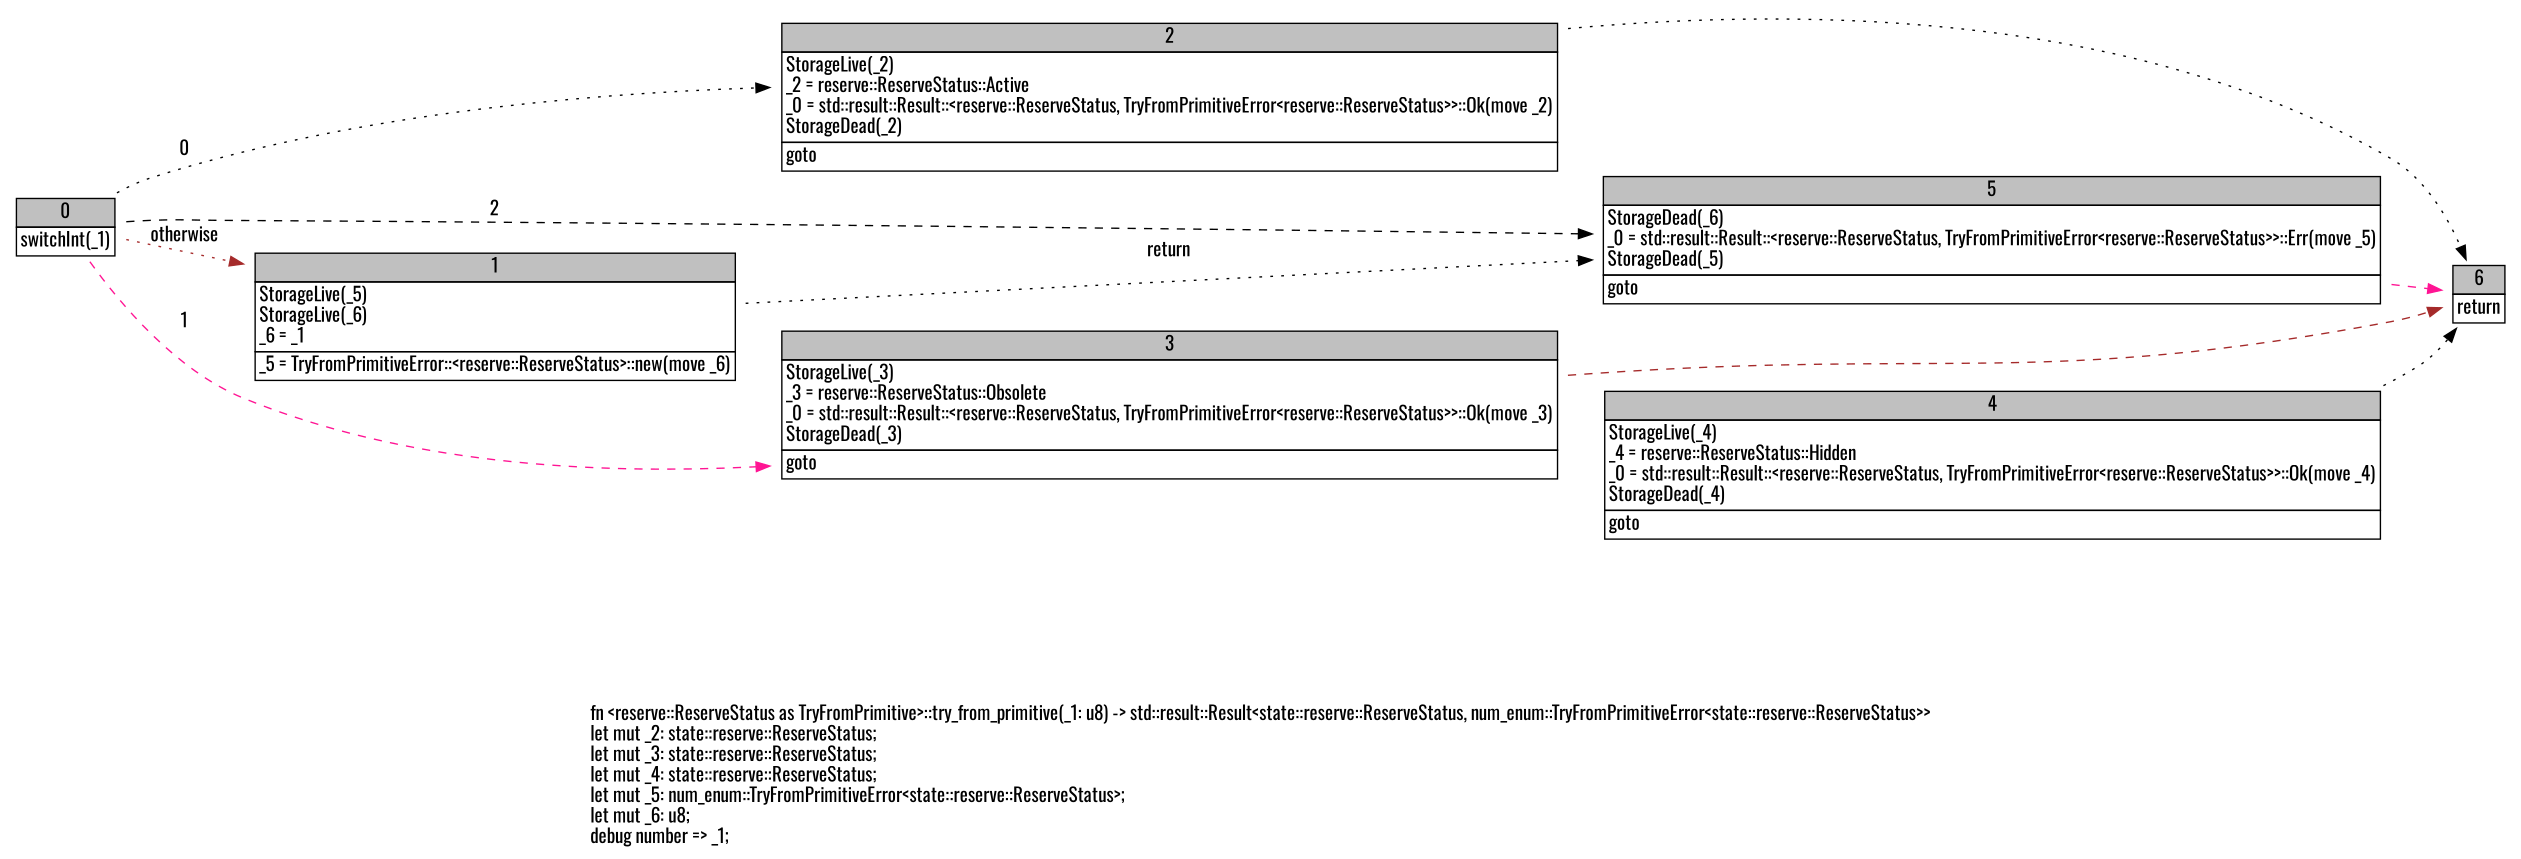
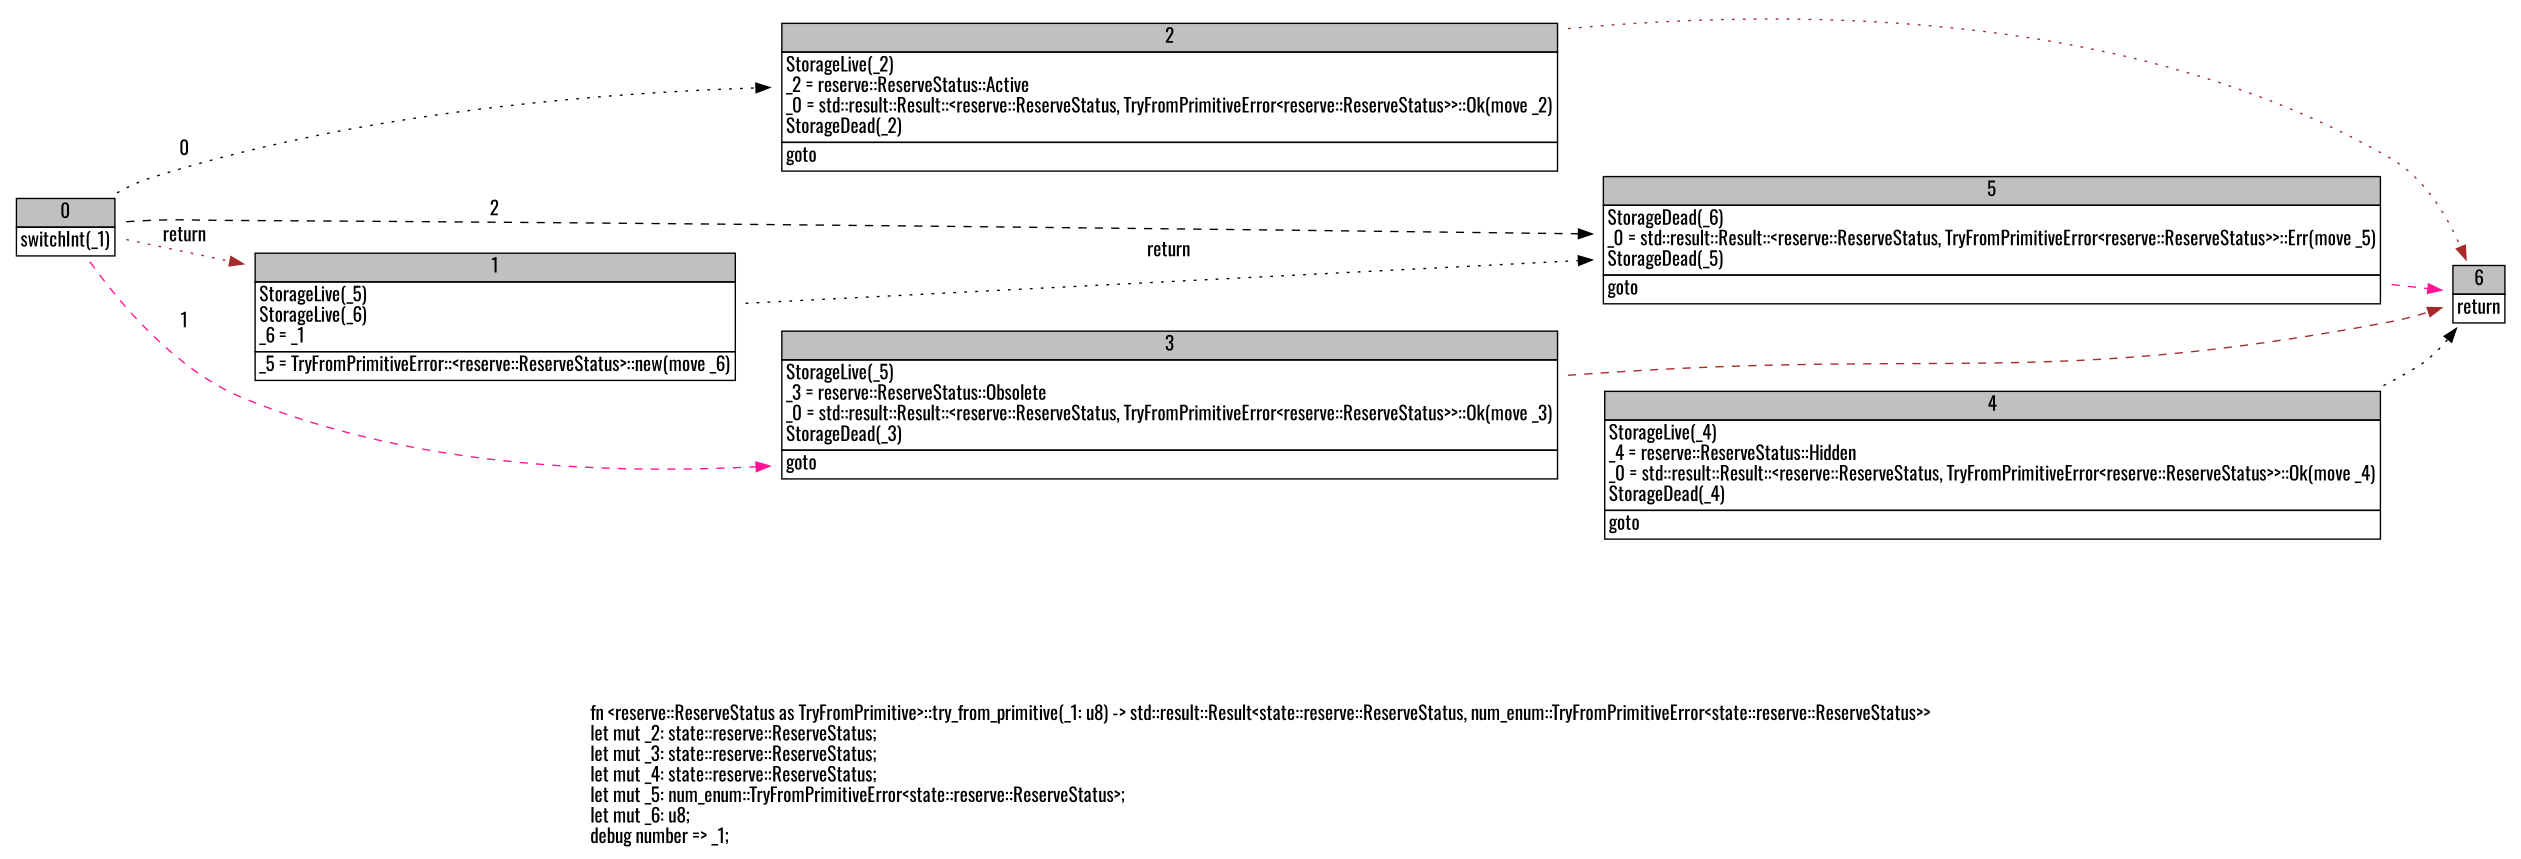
(2047, 42) -> (2047, 42)
(185, 236) -> (185, 236)
(840, 374) -> (840, 374)
